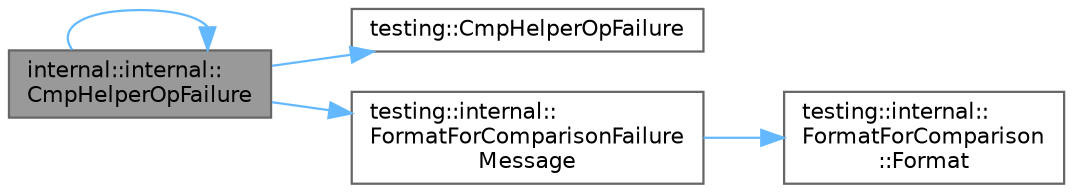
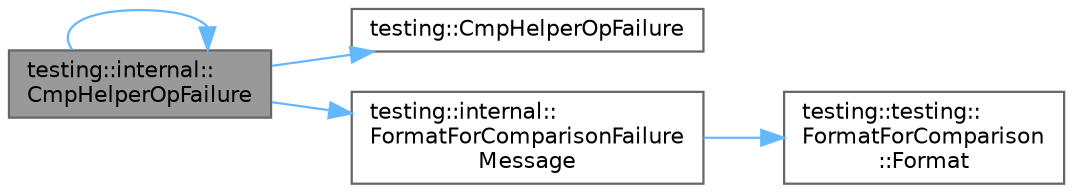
(140, 84) -> (140, 84)
(924, 138) -> (924, 138)
